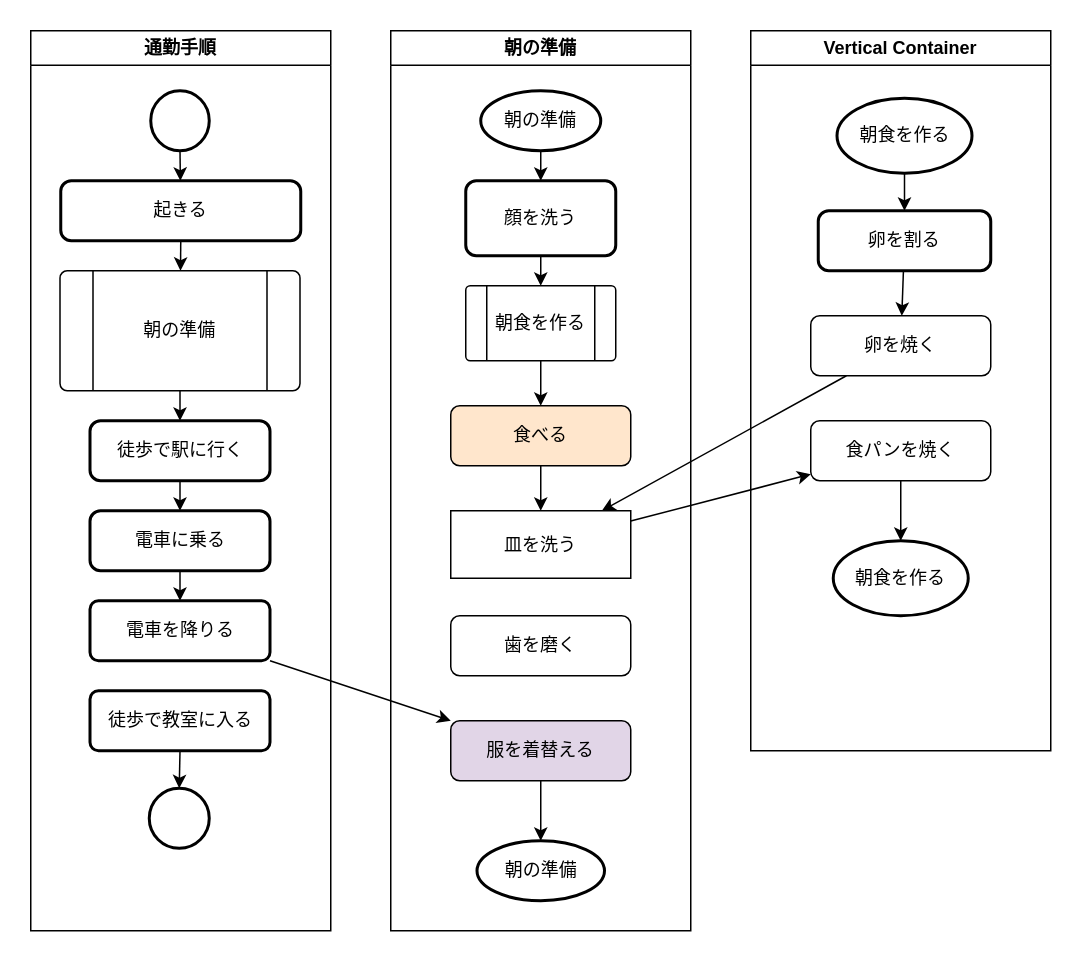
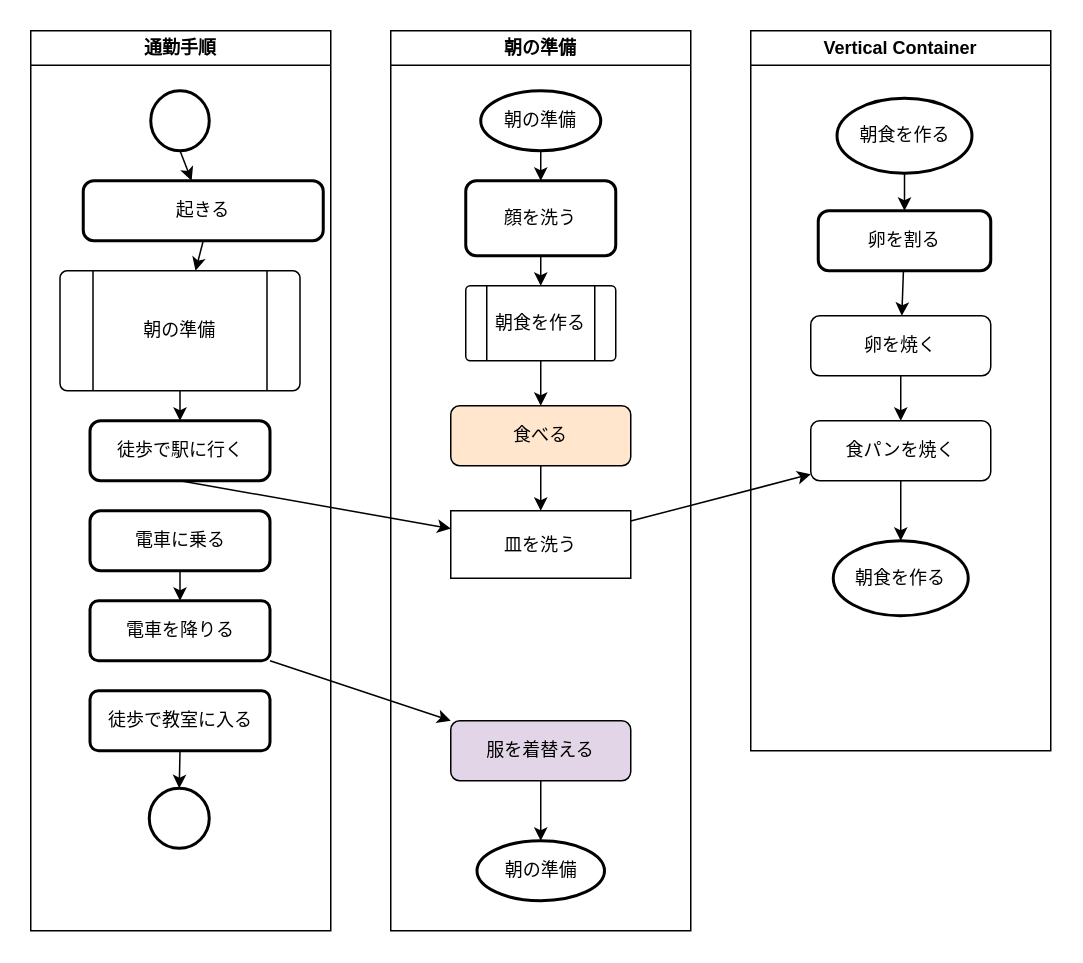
(181, 211) -> (203, 211)
(729, 441) -> (901, 393)
(180, 491) -> (310, 504)
(541, 646) -> none
